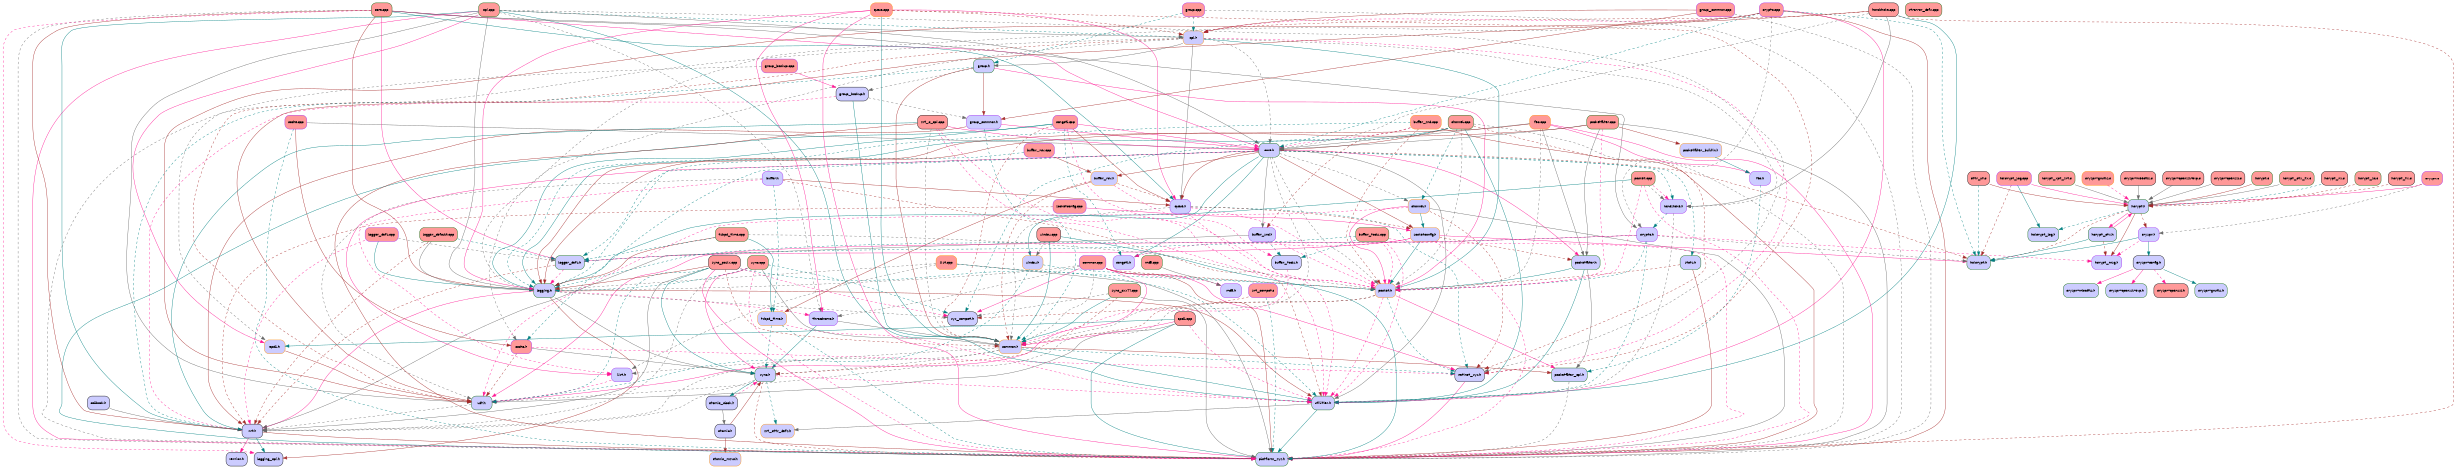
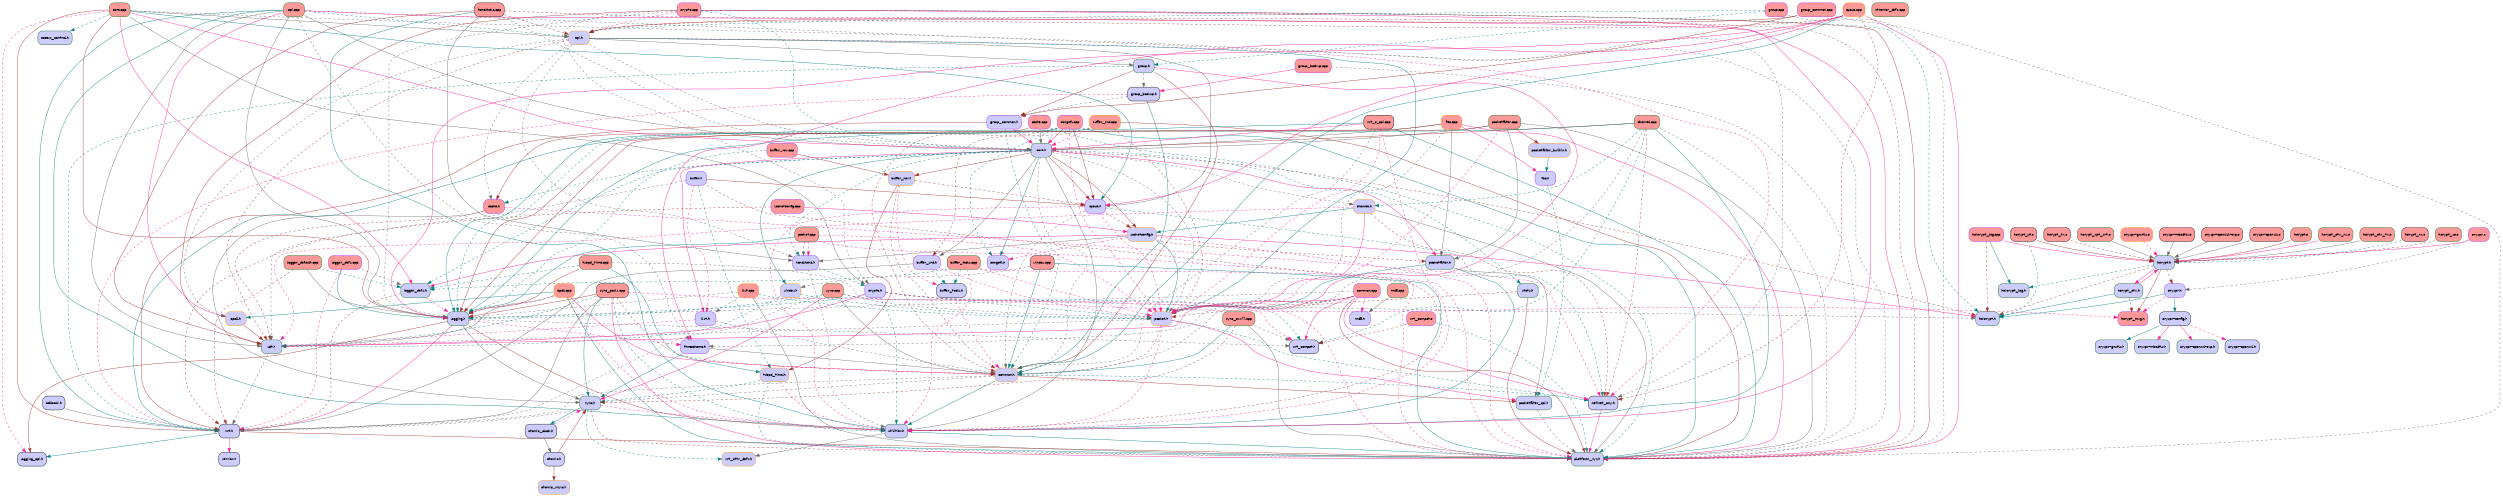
none -> (55, 38)
(1979, 178) -> (2024, 234)
none -> (2336, 234)
none -> (975, 248)
(2107, 263) -> (2133, 319)
(2171, 291) -> (2242, 347)
none -> (513, 305)
(963, 319) -> (1304, 347)
(1185, 319) -> (564, 291)
(383, 346) -> (1699, 264)
(763, 363) -> (853, 350)
(1470, 375) -> (1603, 403)
